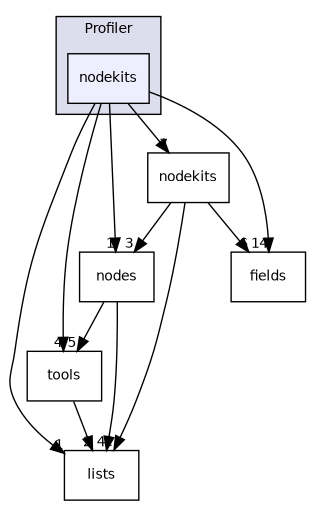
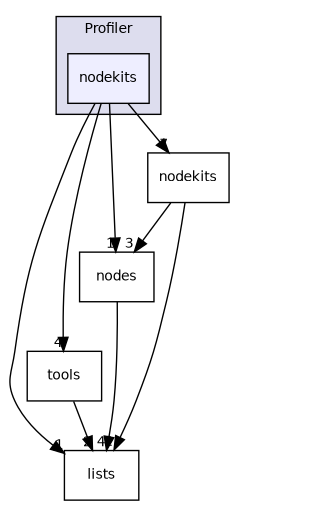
(268, 277) -> none
(94, 321) -> none
